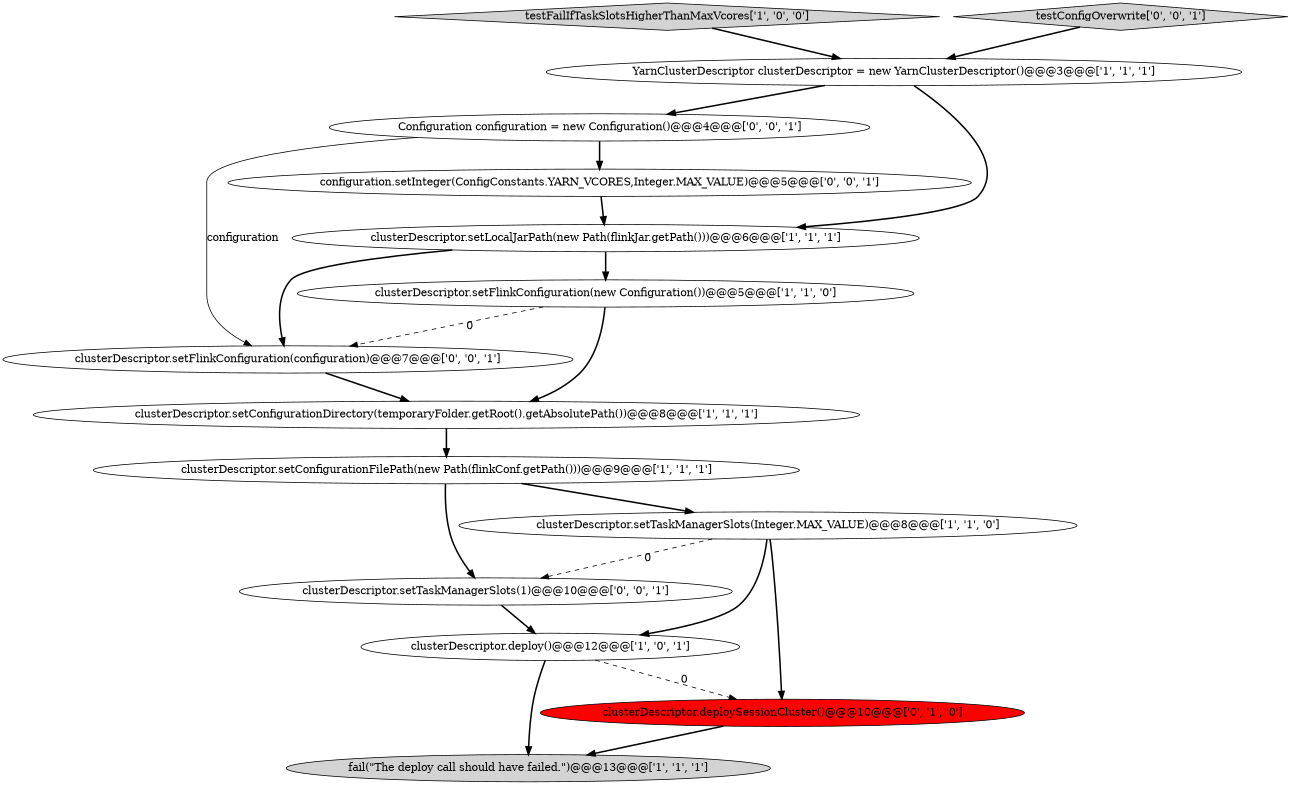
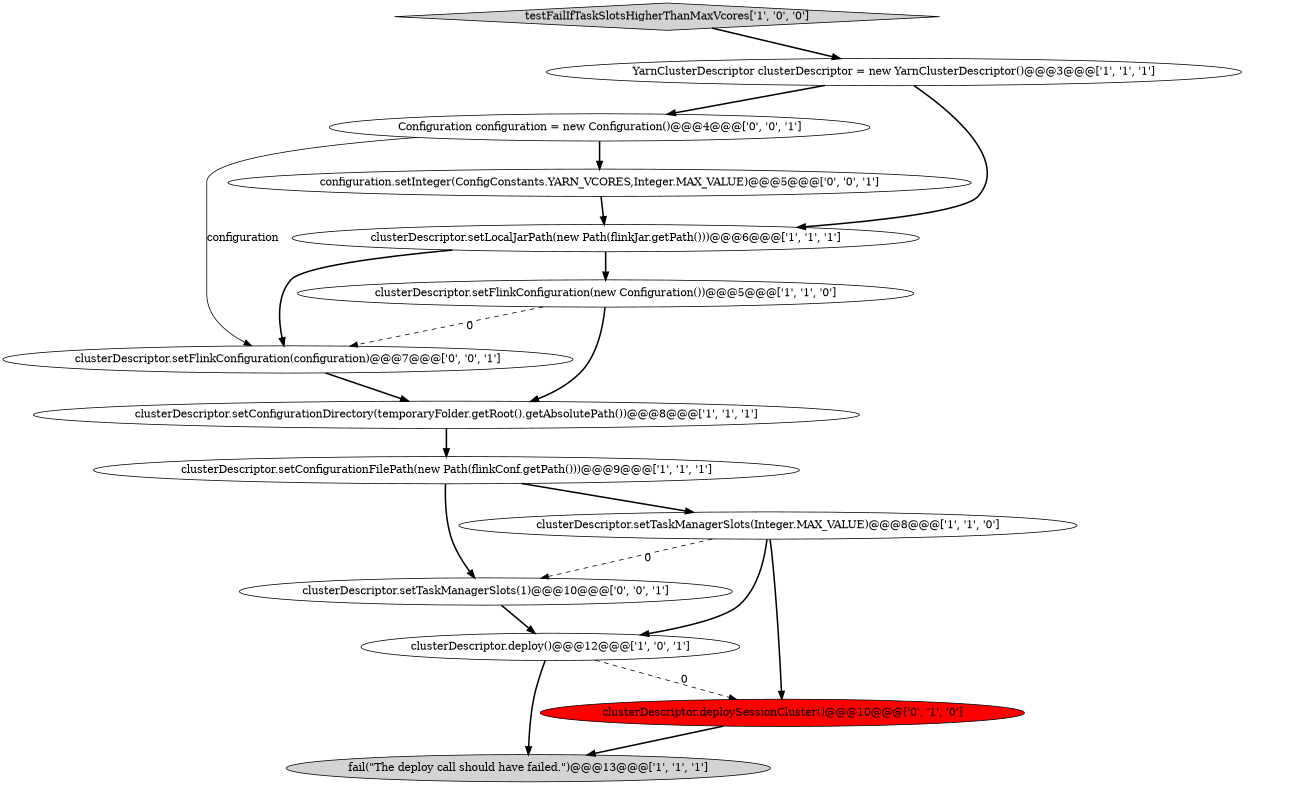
(1121, 17) -> none
